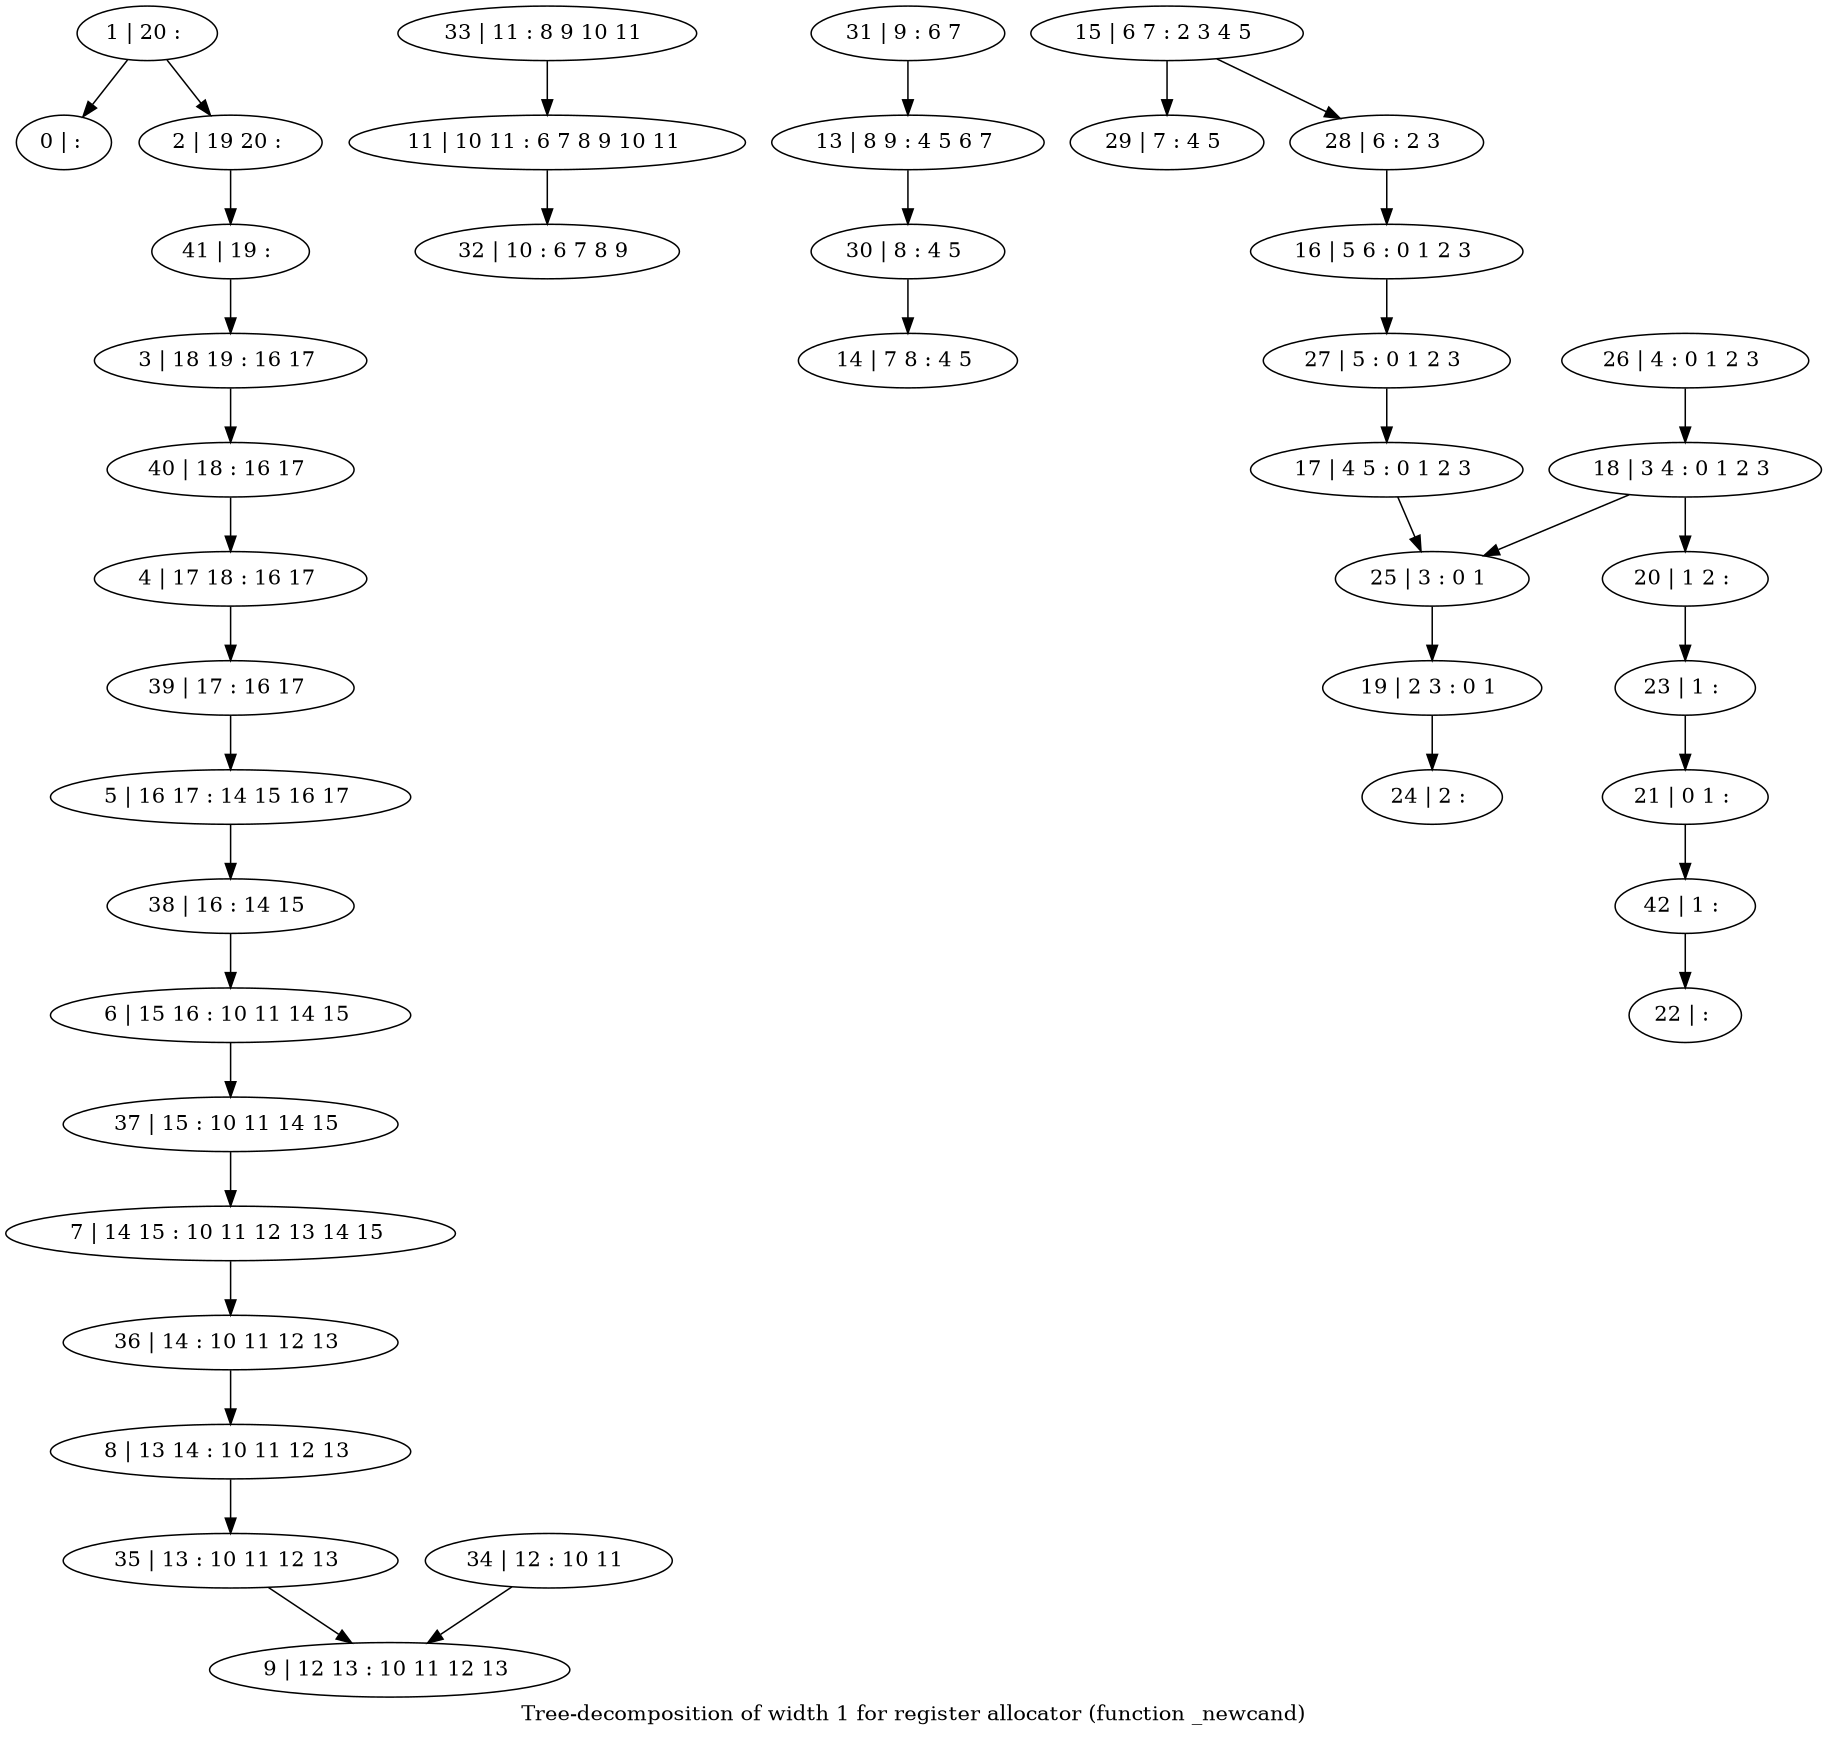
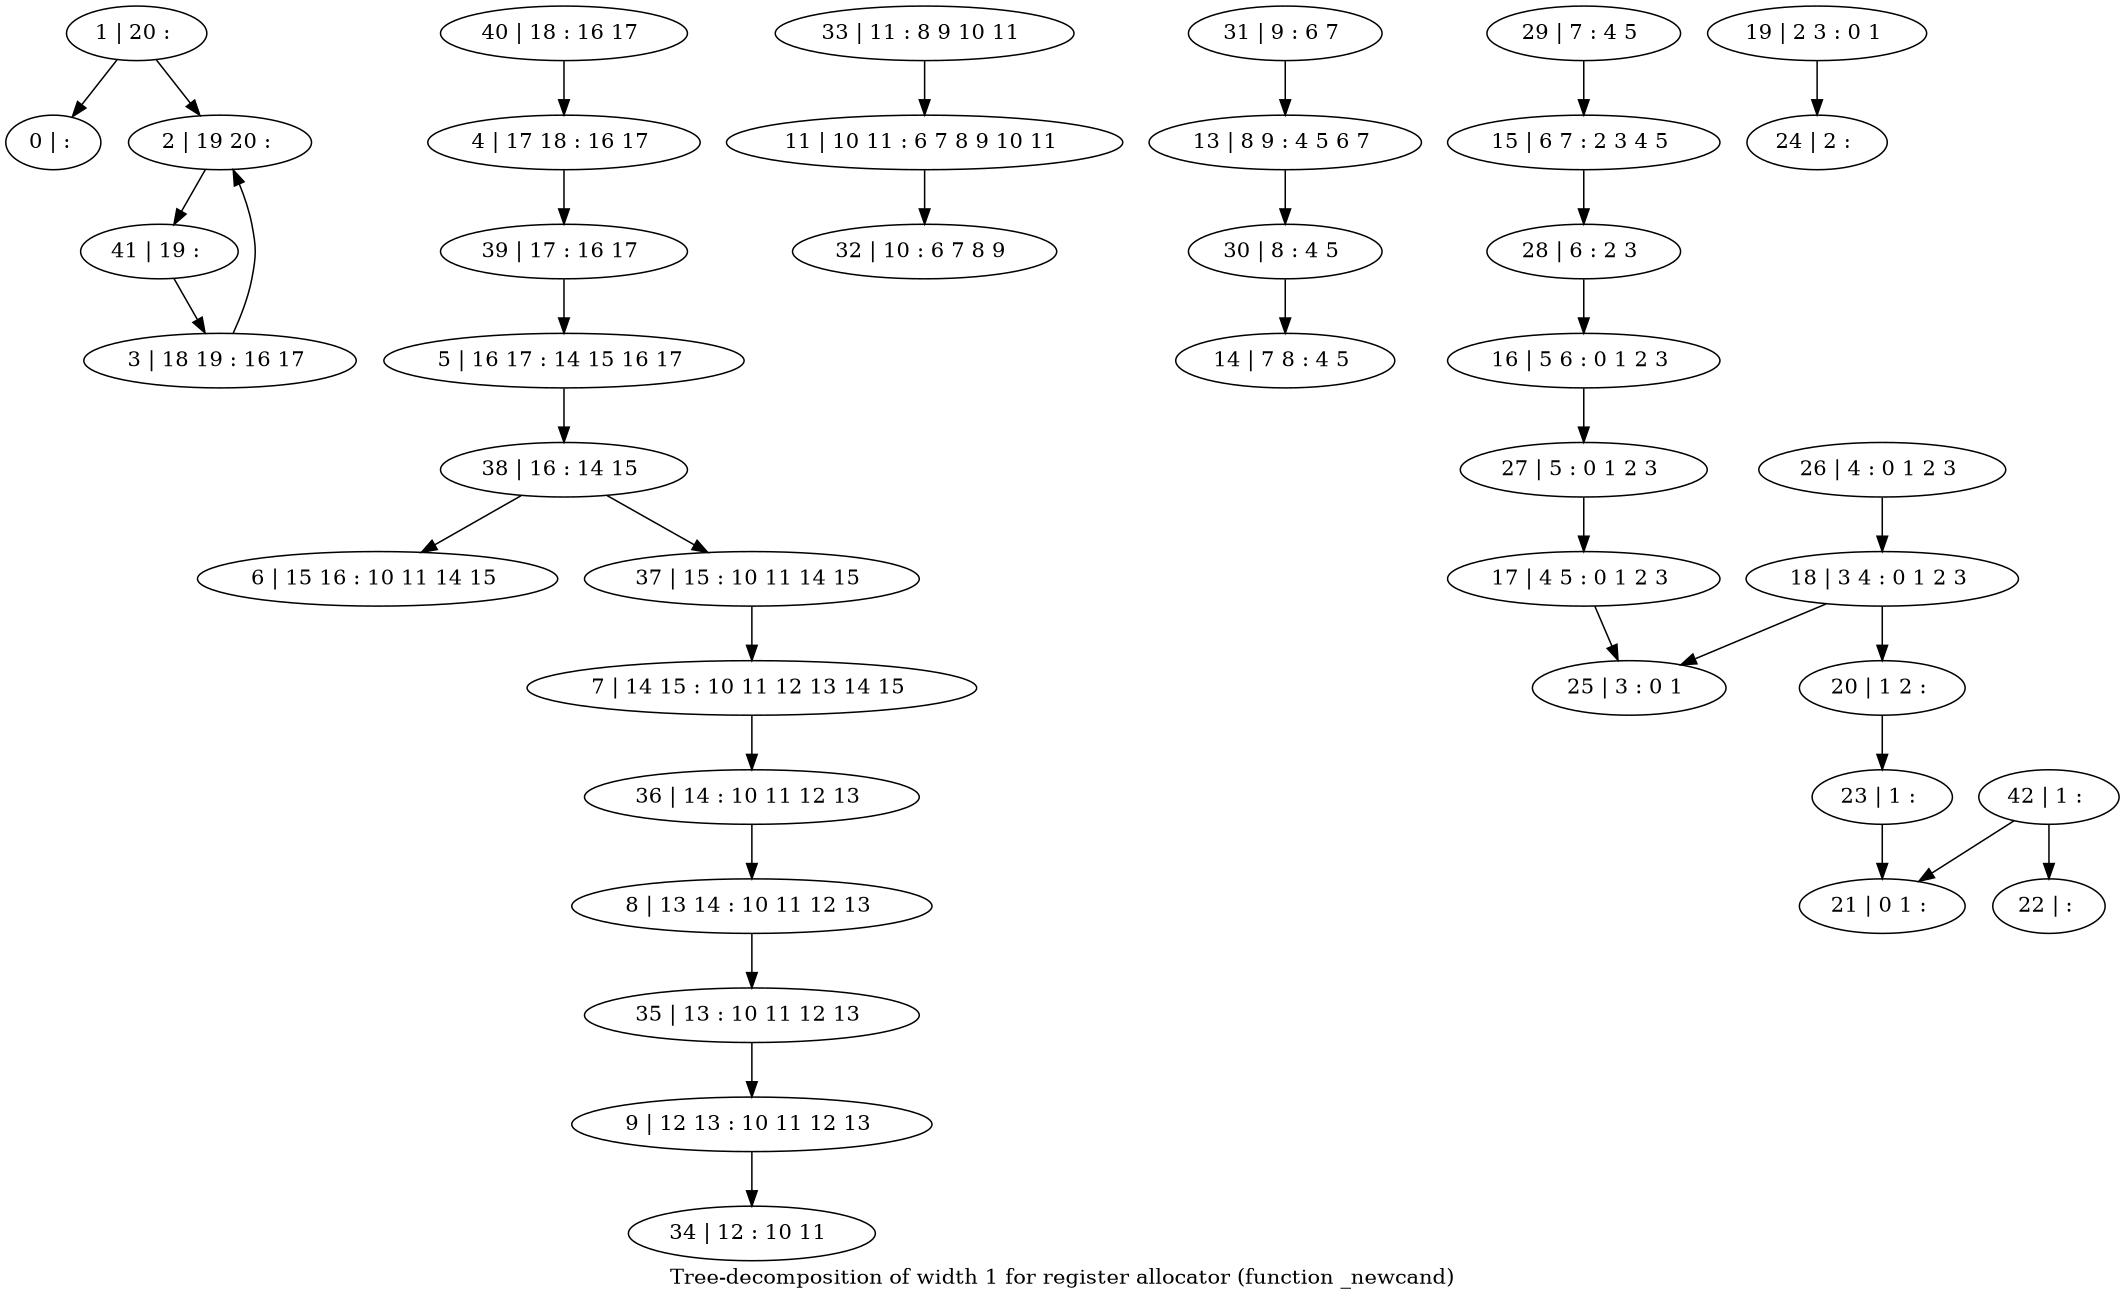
(1167, 80) -> (1584, 80)
(231, 408) -> (255, 259)
(1432, 626) -> none
(1685, 844) -> (1973, 847)
(231, 1062) -> (651, 520)
(476, 1611) -> (752, 1171)
